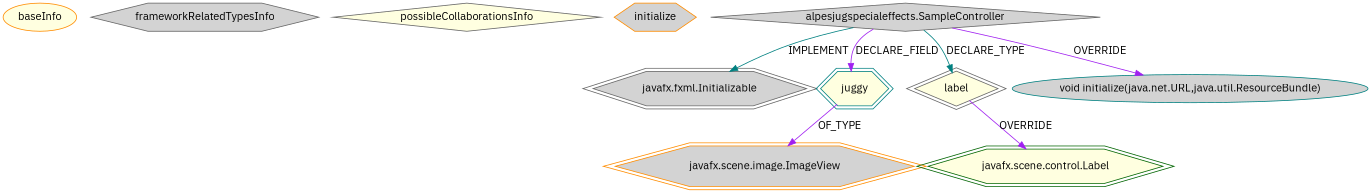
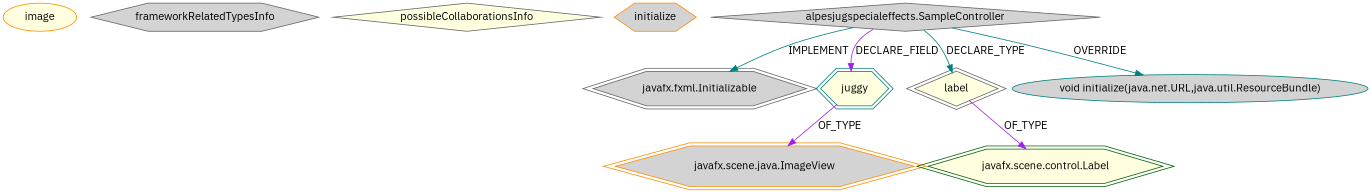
(40, 17) -> (40, 17)
(1044, 49) -> (1044, 49)
(1026, 126) -> (1026, 126)
(765, 166) -> (765, 166)
